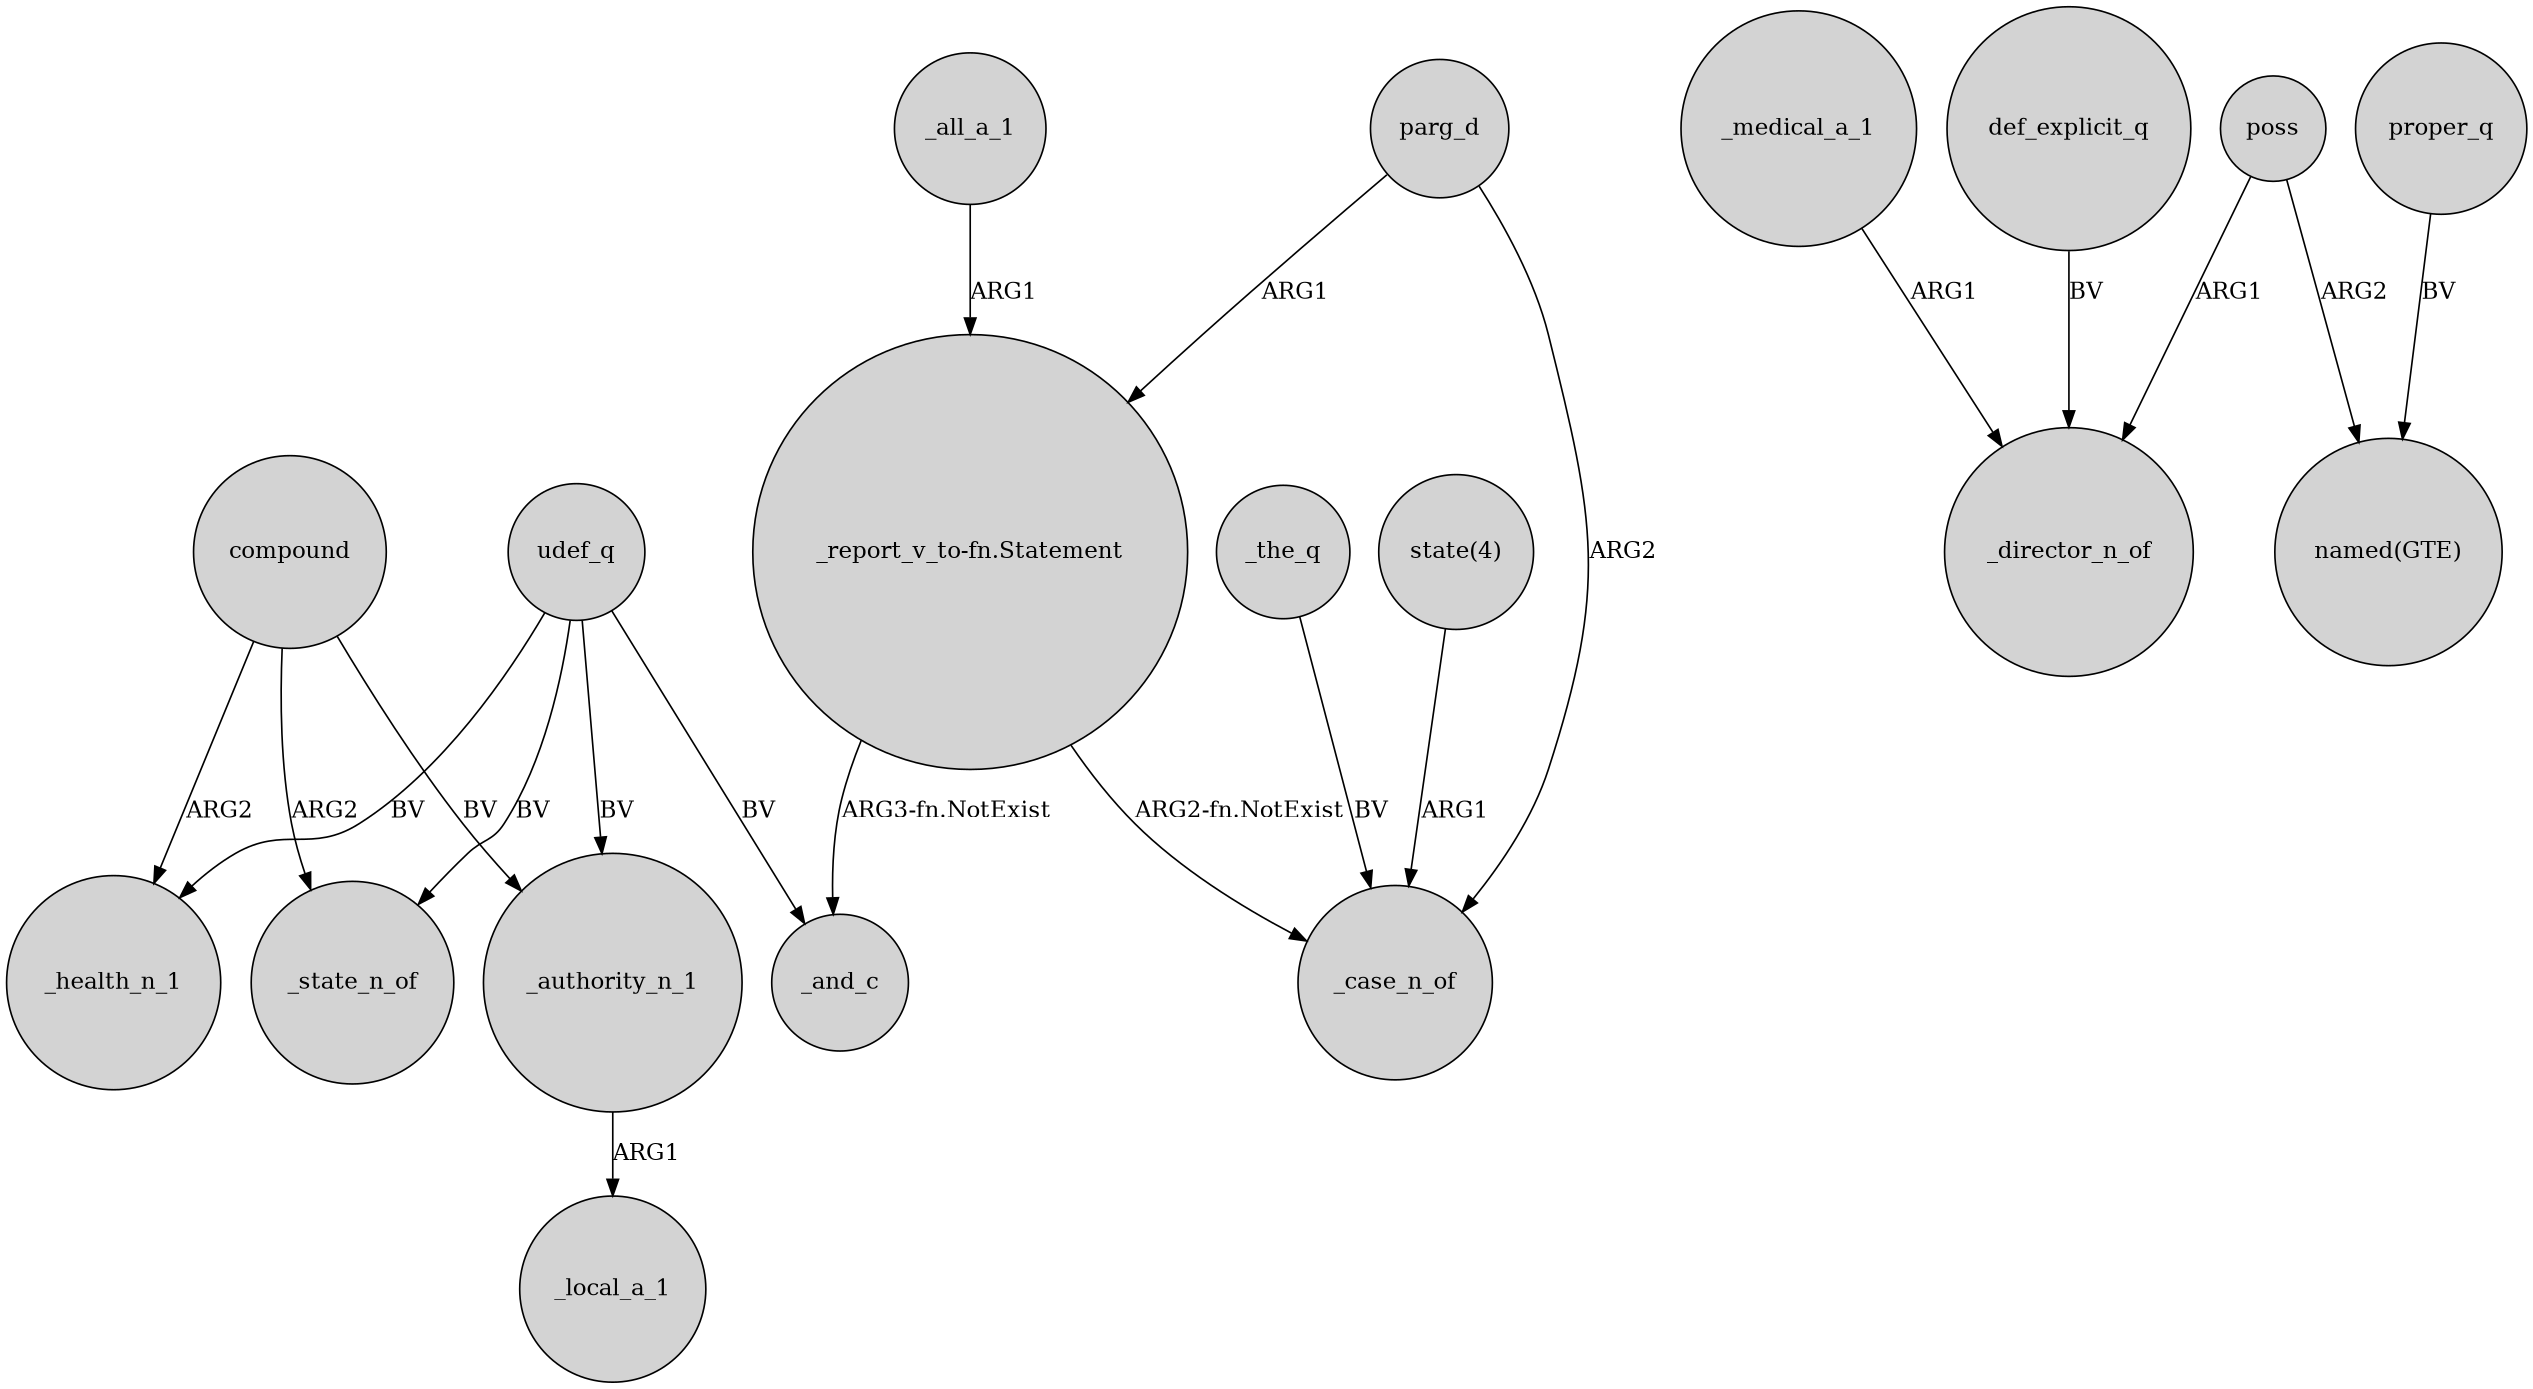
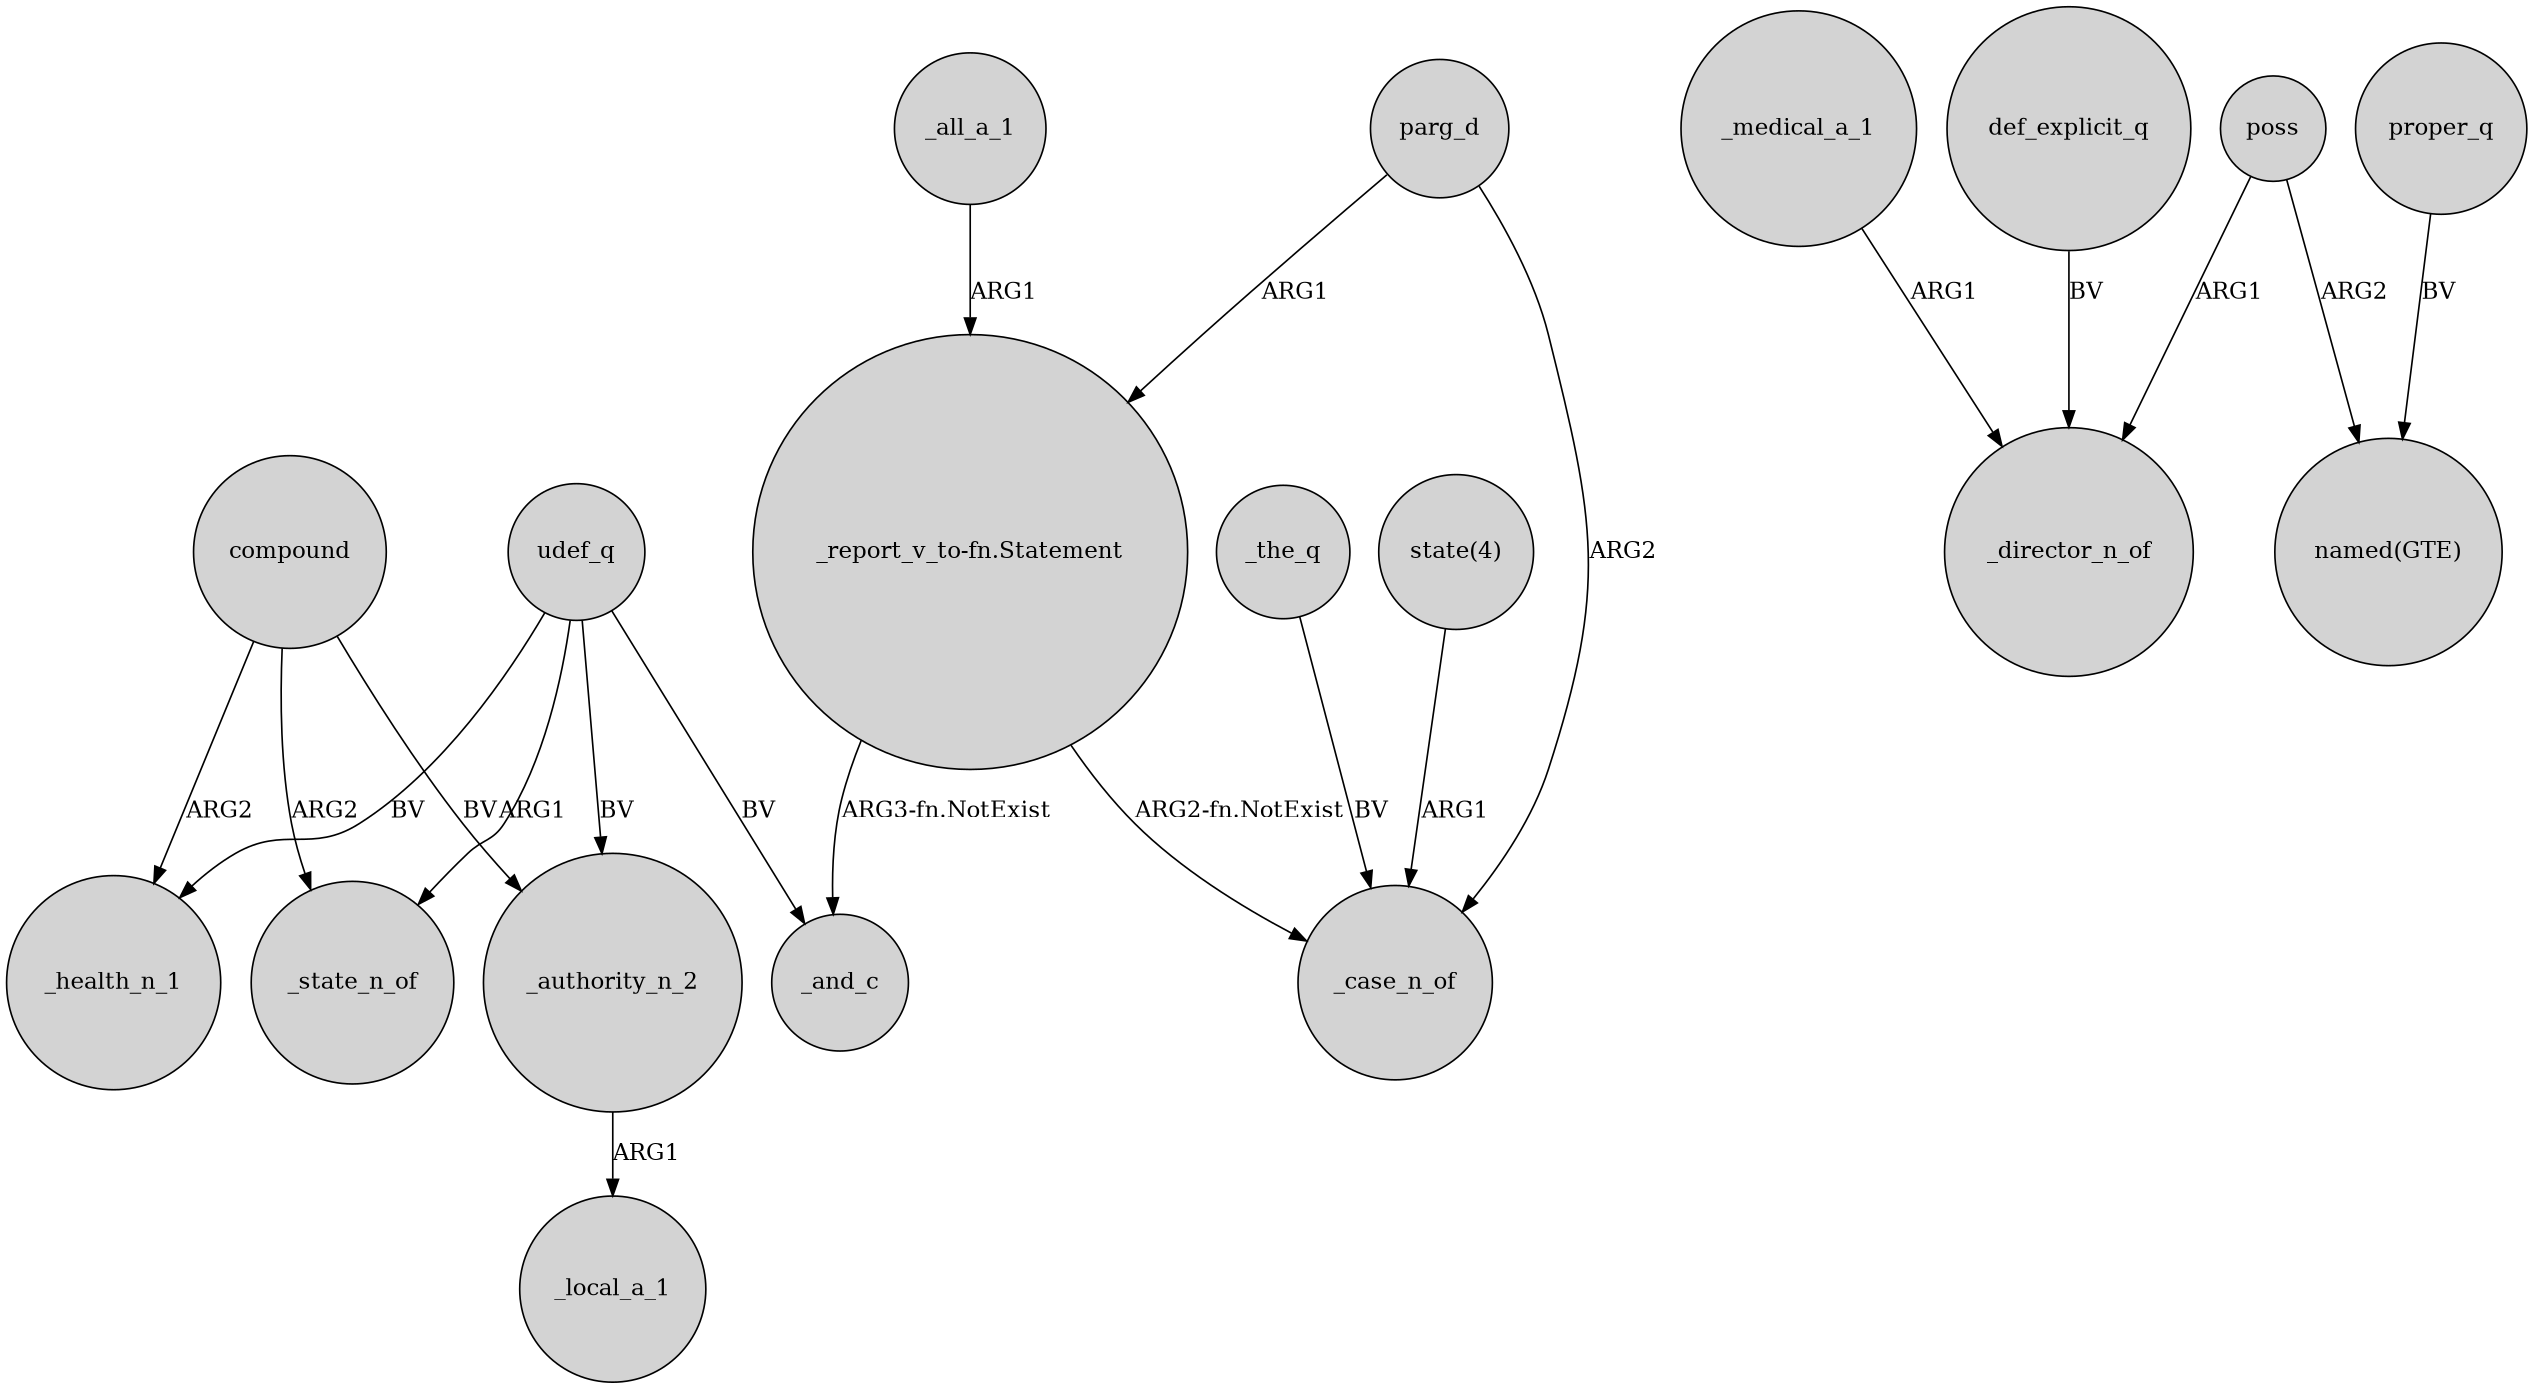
(533, 811) -> (533, 811)
(613, 983) -> (613, 983)
